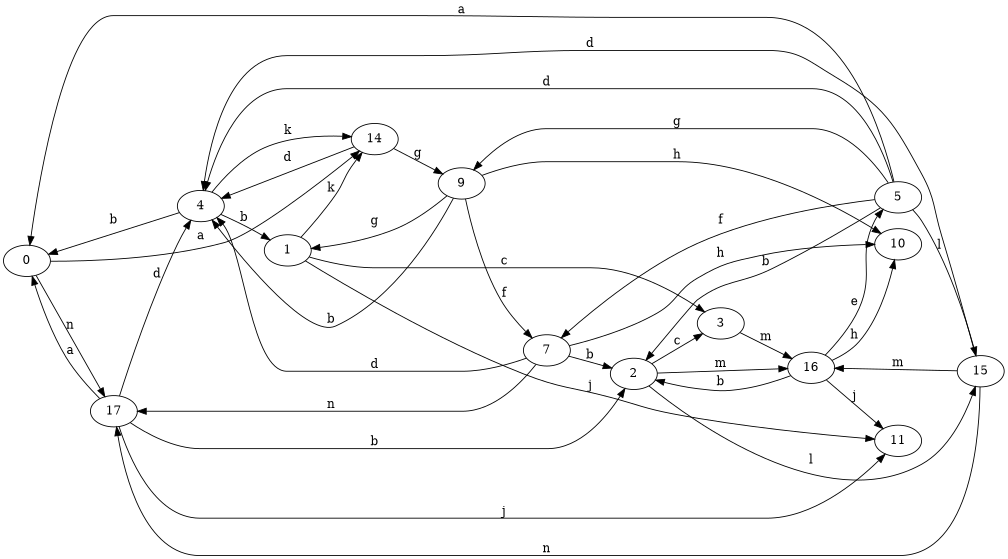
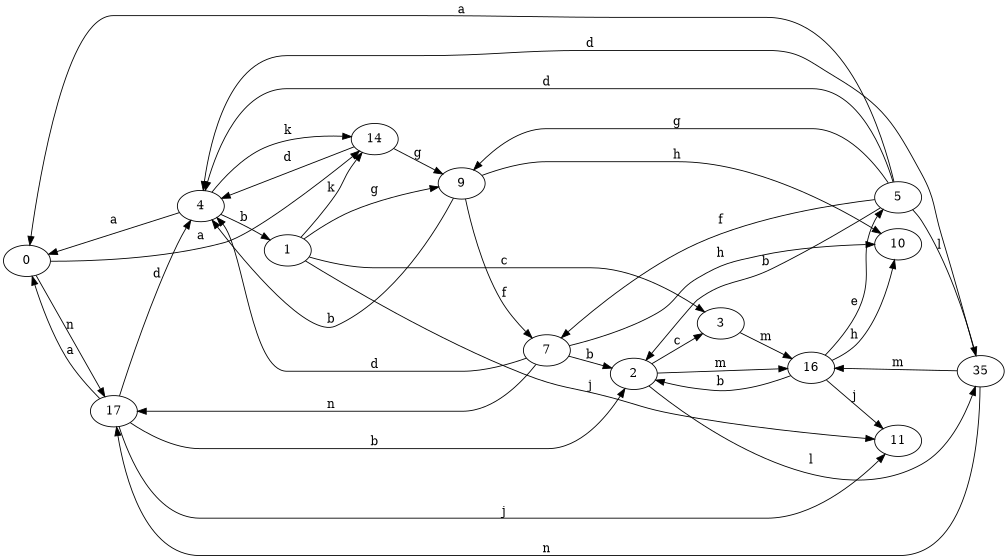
(114, 220) -> (114, 220)
(388, 232) -> (364, 206)
(981, 371) -> (981, 371)
